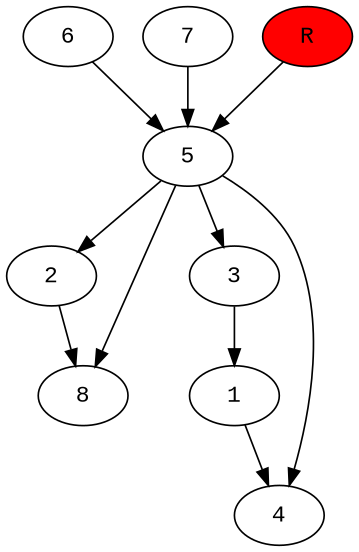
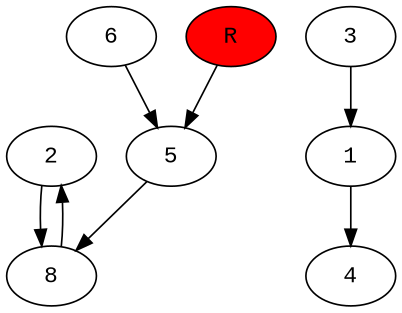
(188, 37) -> none
(208, 208) -> none
(126, 211) -> (63, 224)
(311, 306) -> none
